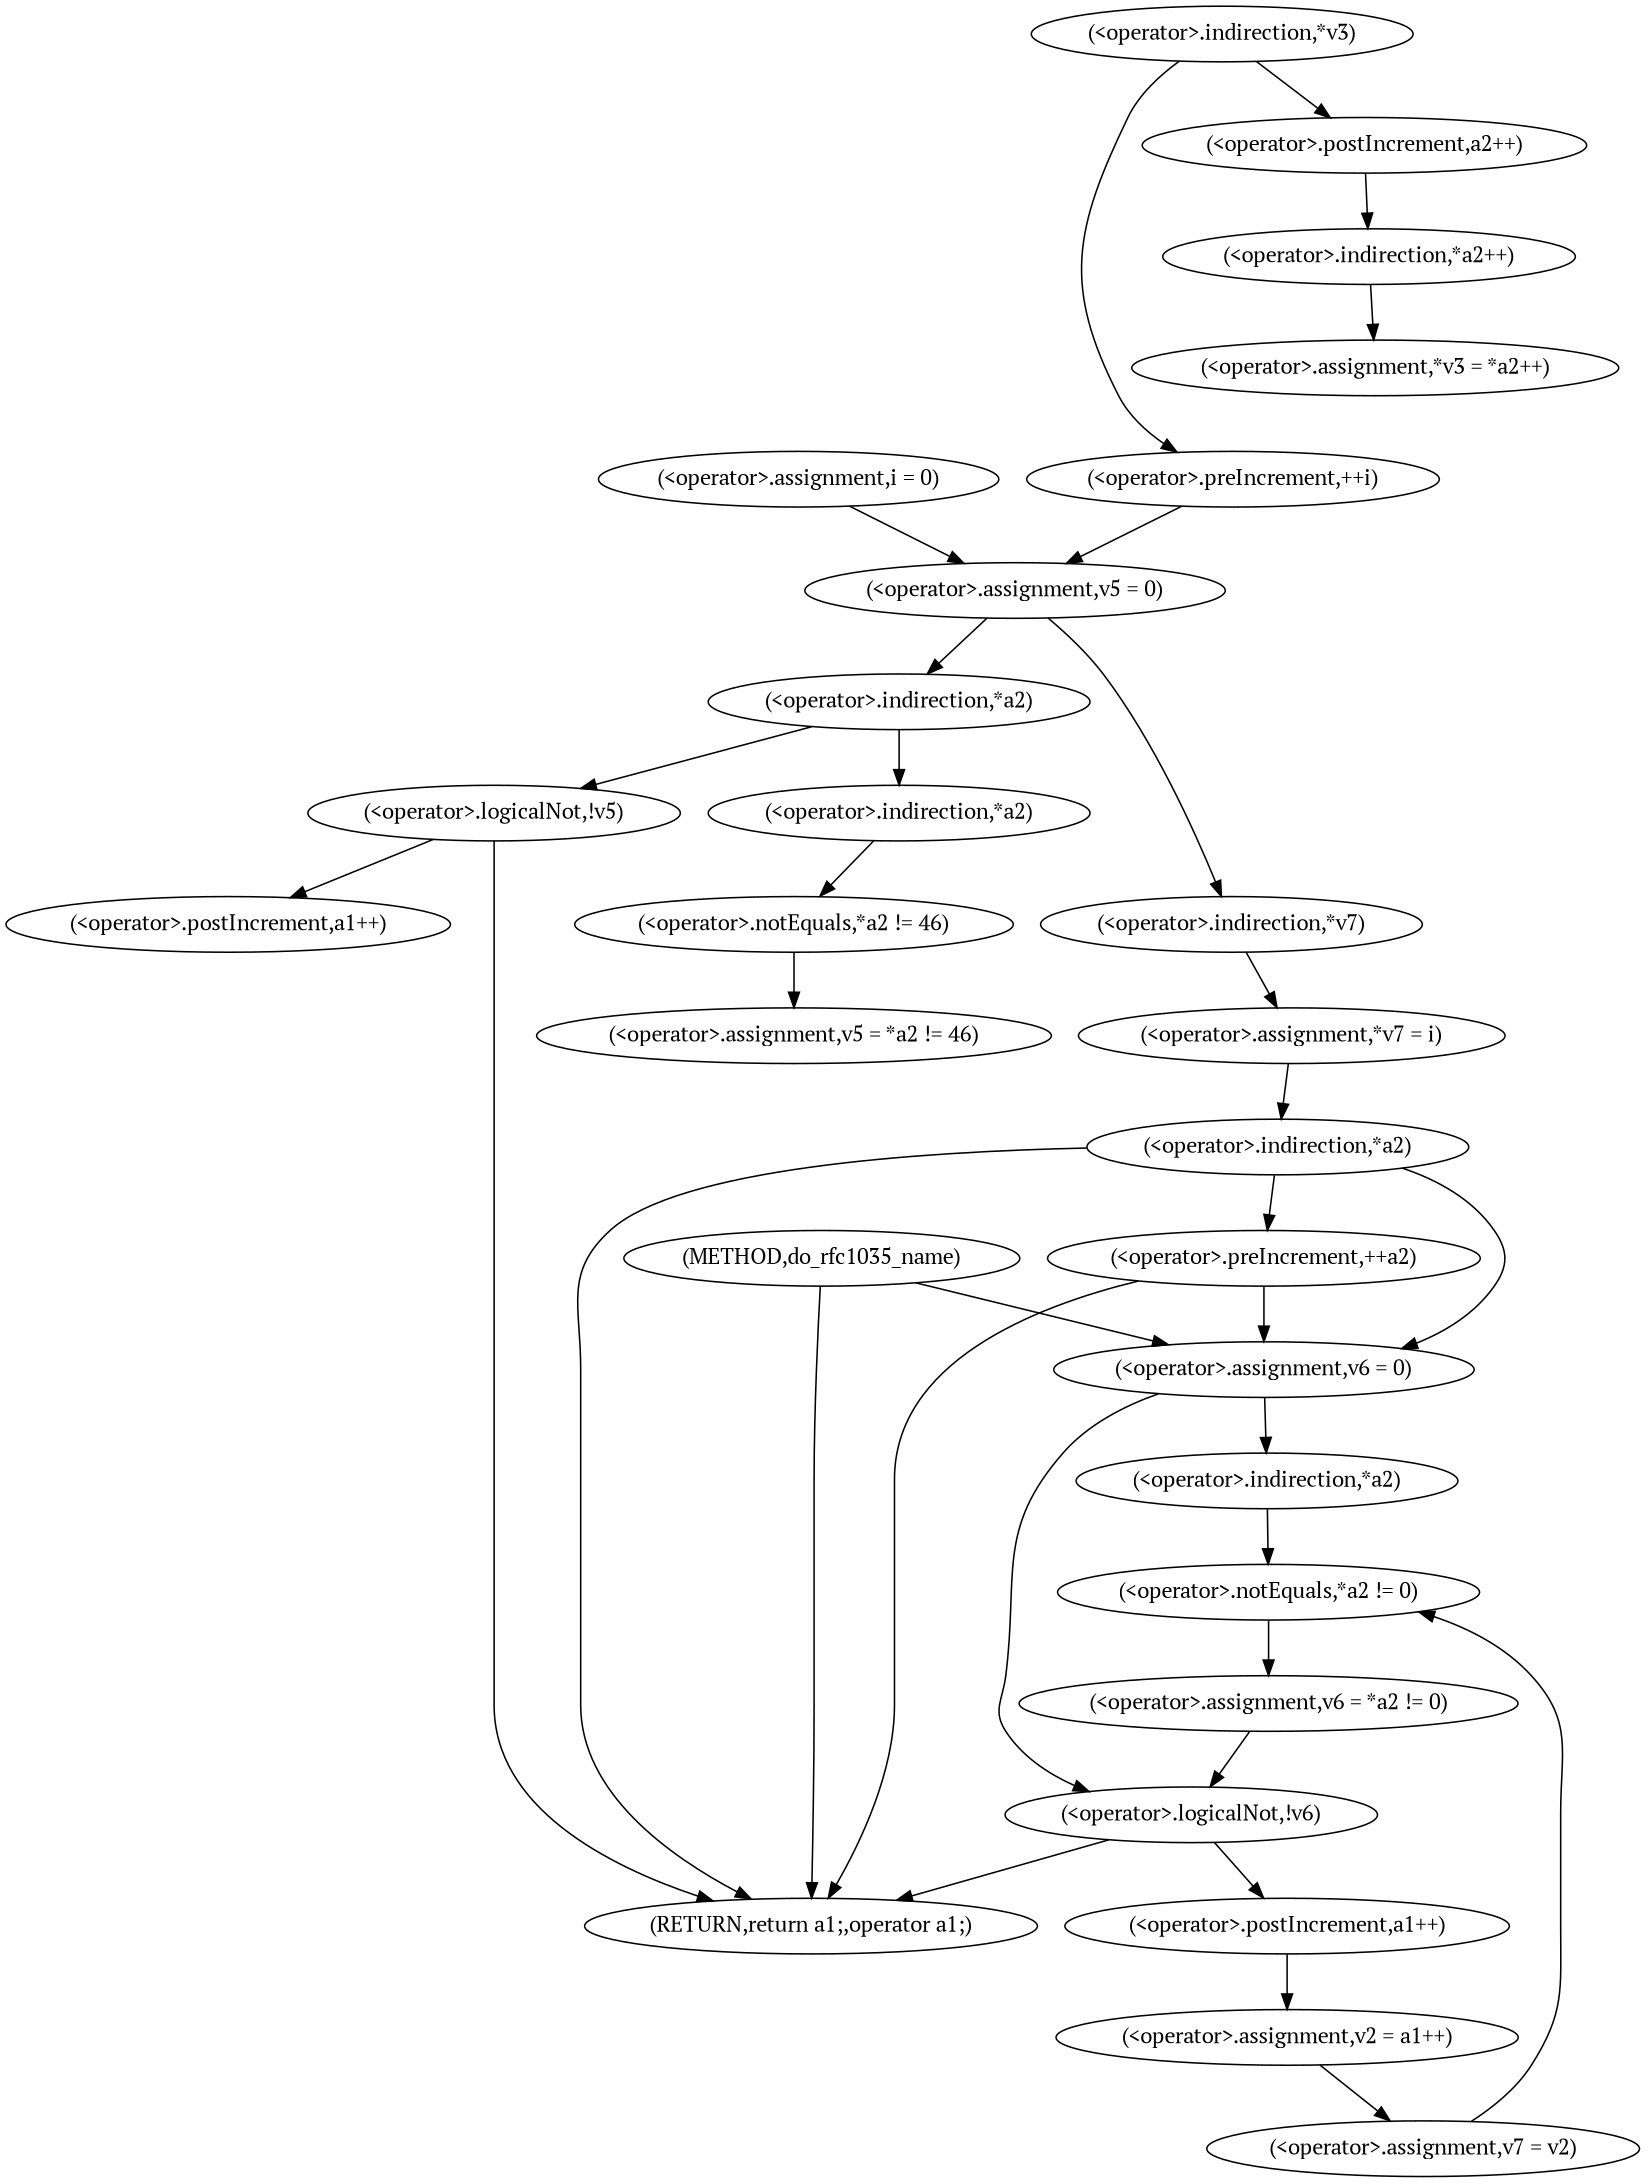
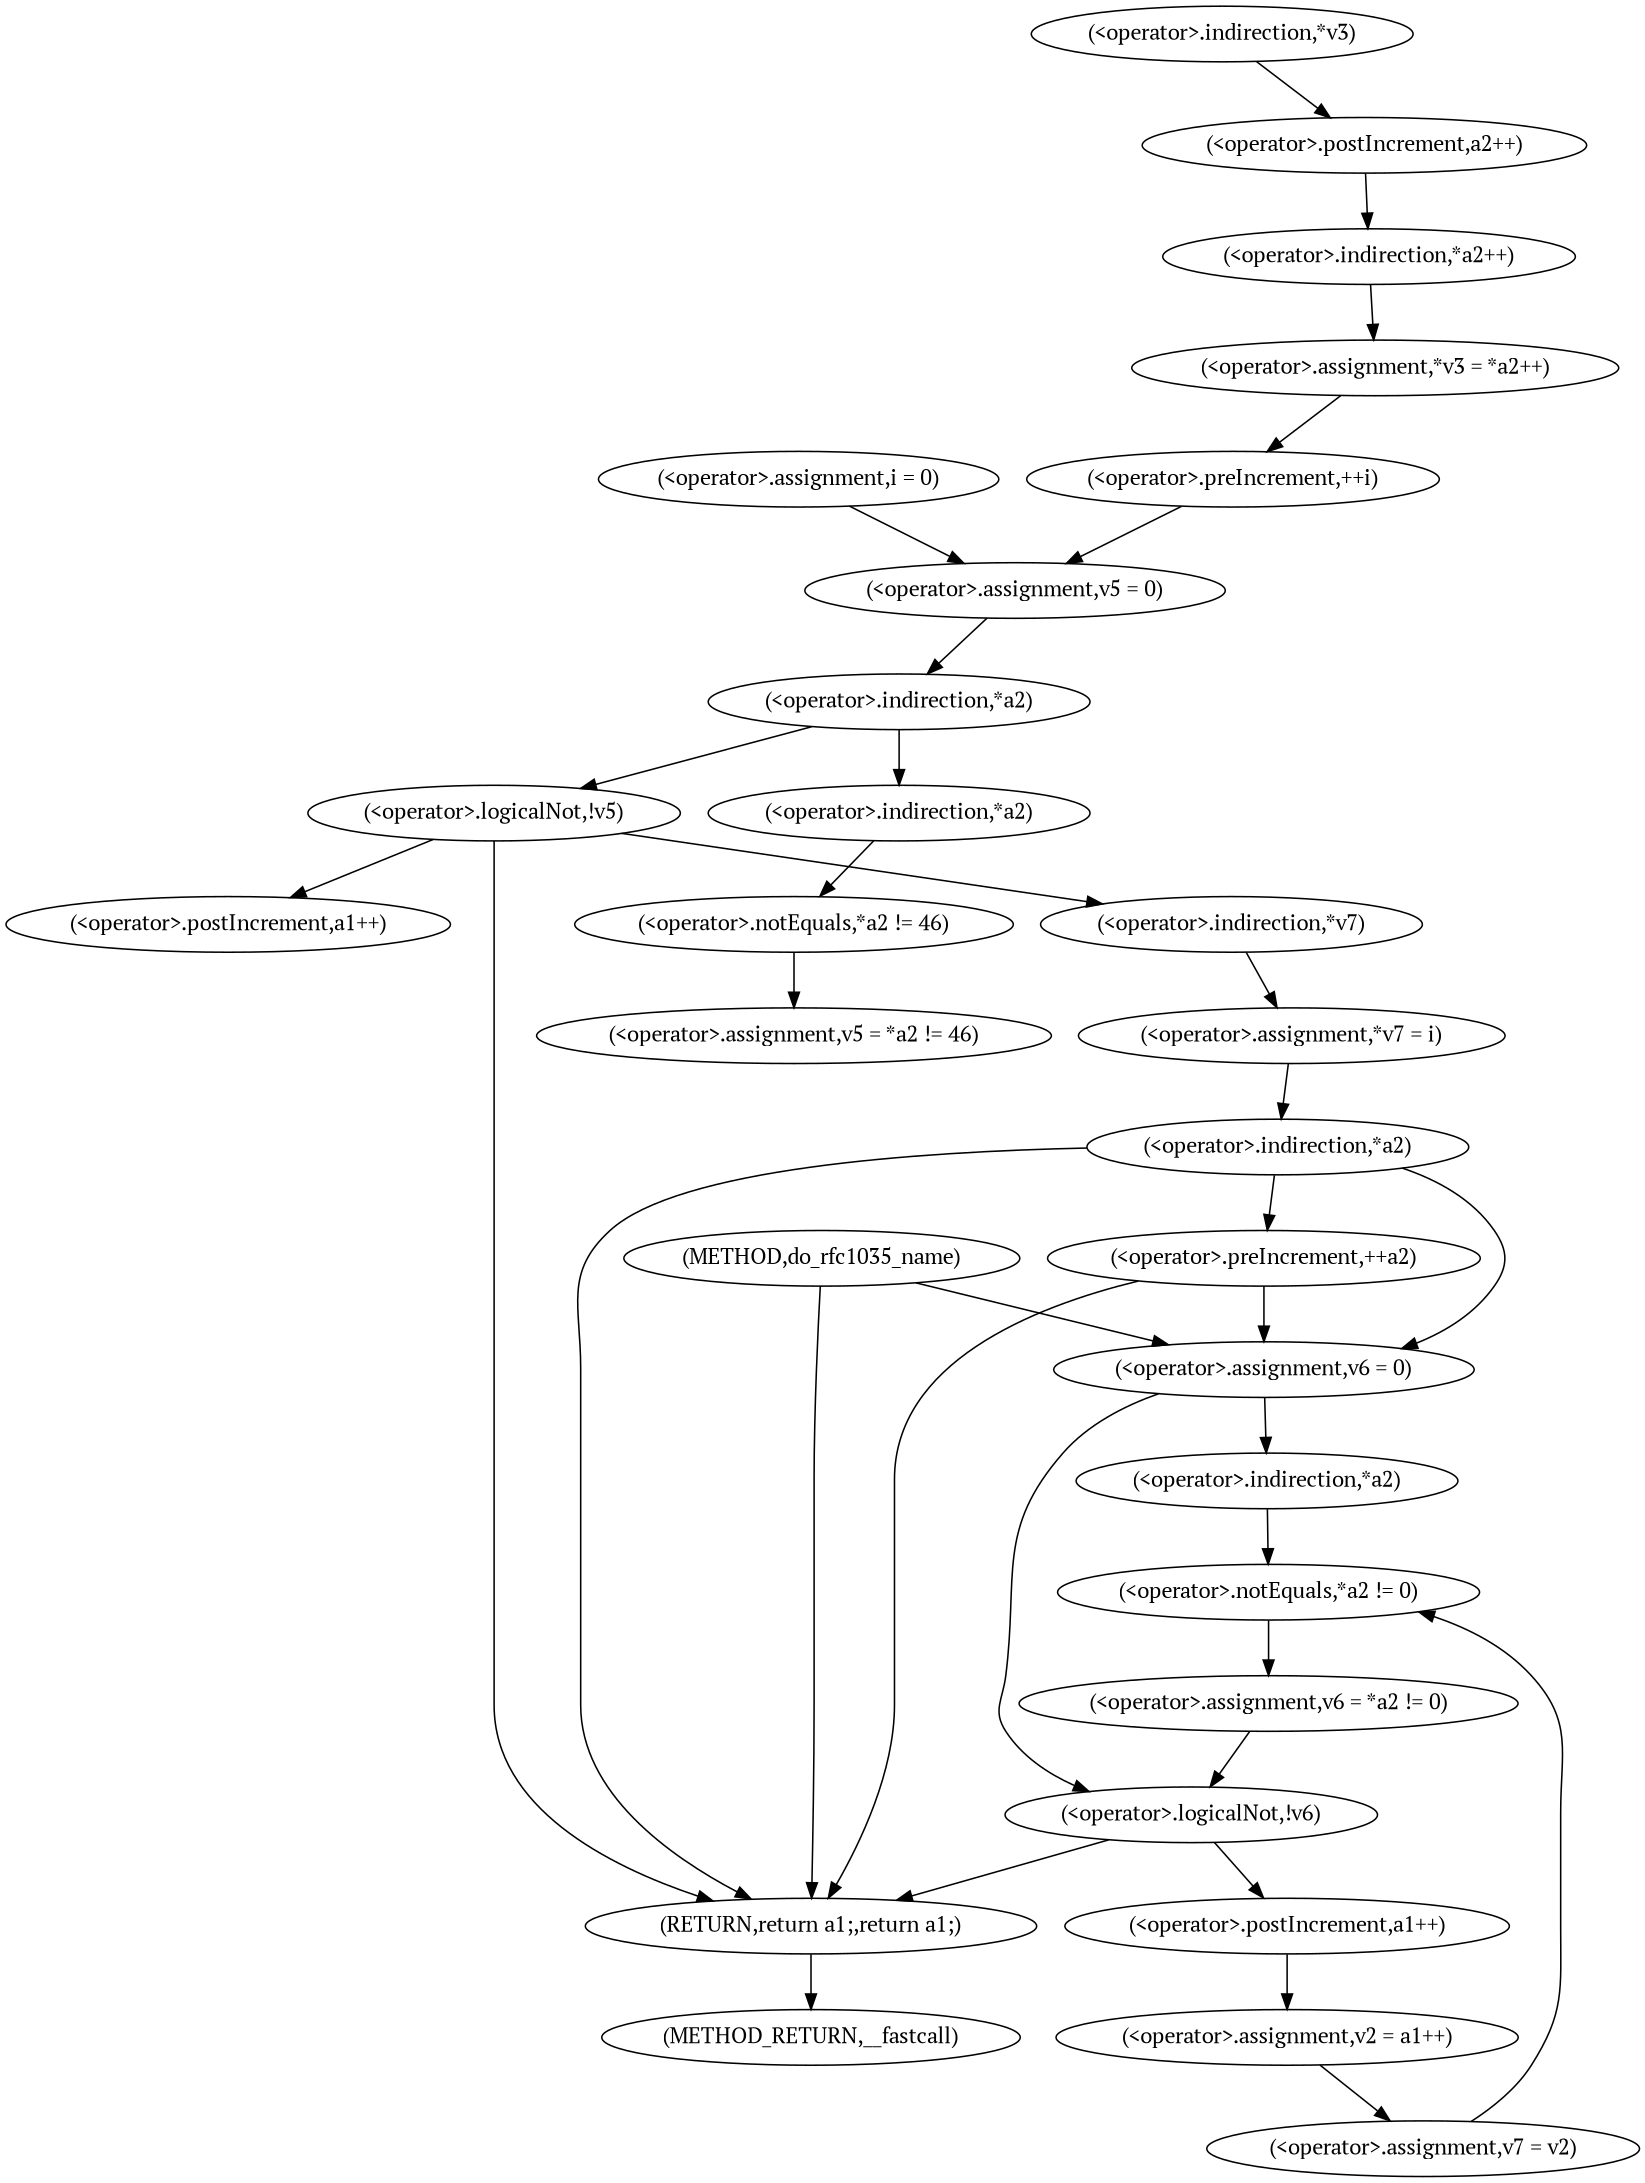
(1083, 251) -> (1310, 419)
(1147, 740) -> (866, 869)
(811, 1926) -> (811, 1926)
none -> (811, 2037)
